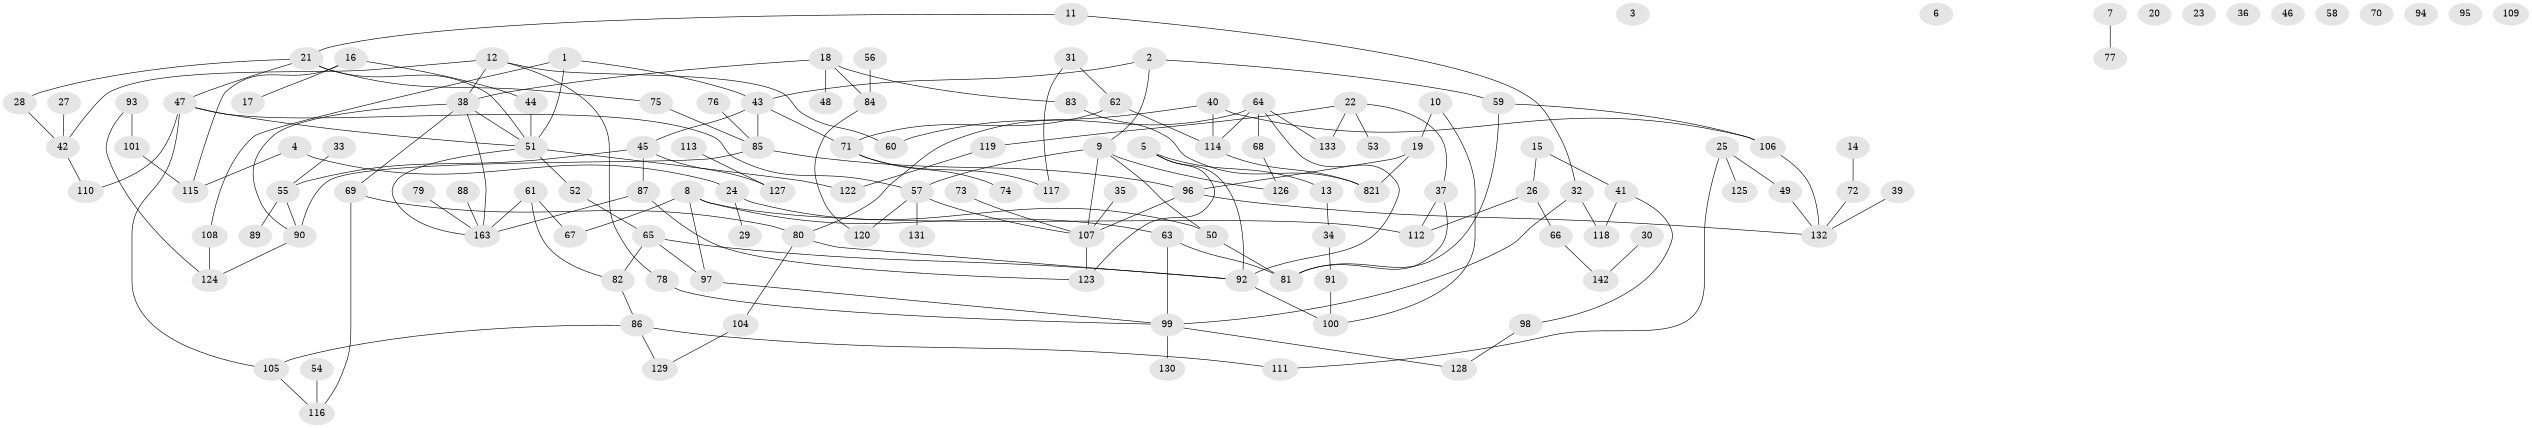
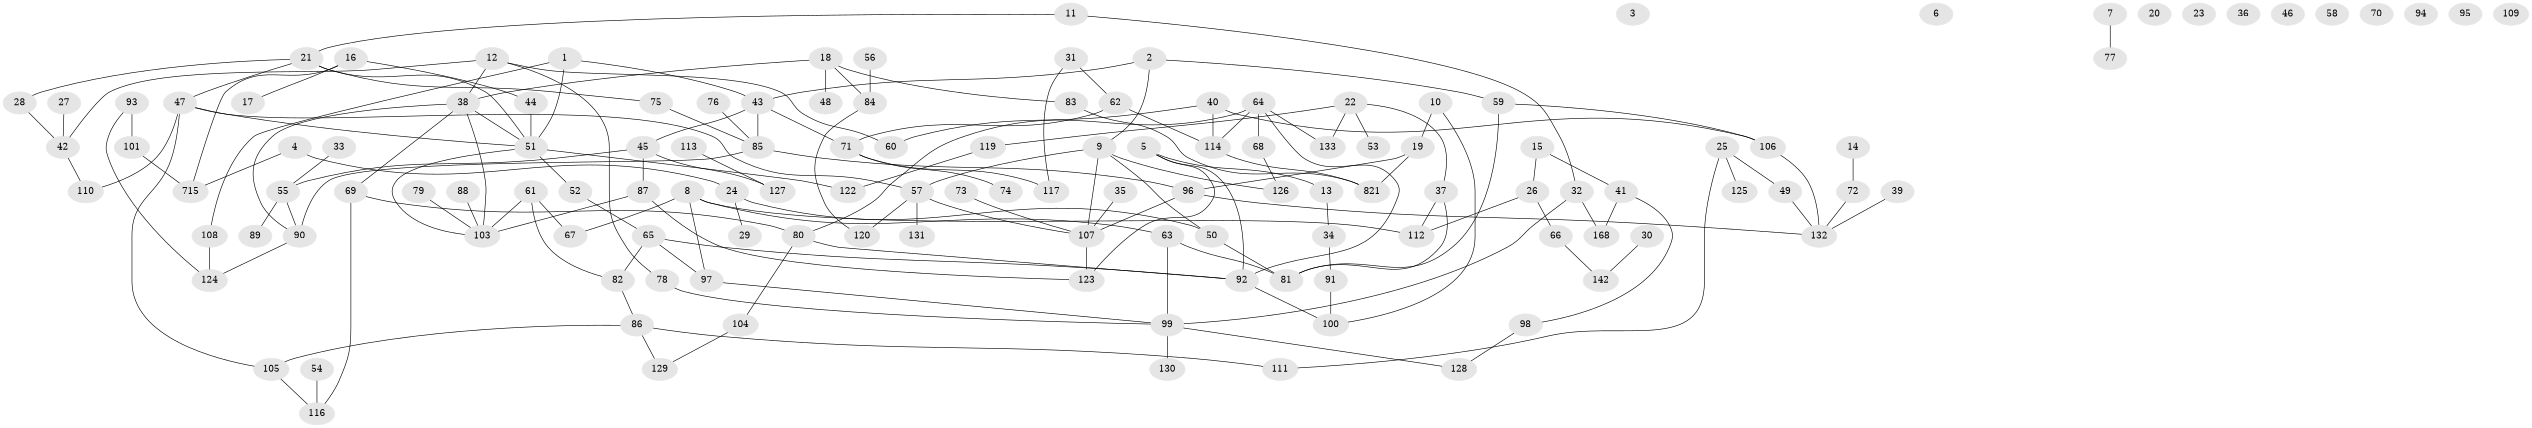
(191, 192) -> (191, 192)
(482, 236) -> (482, 236)
(1601, 236) -> (1601, 236)
